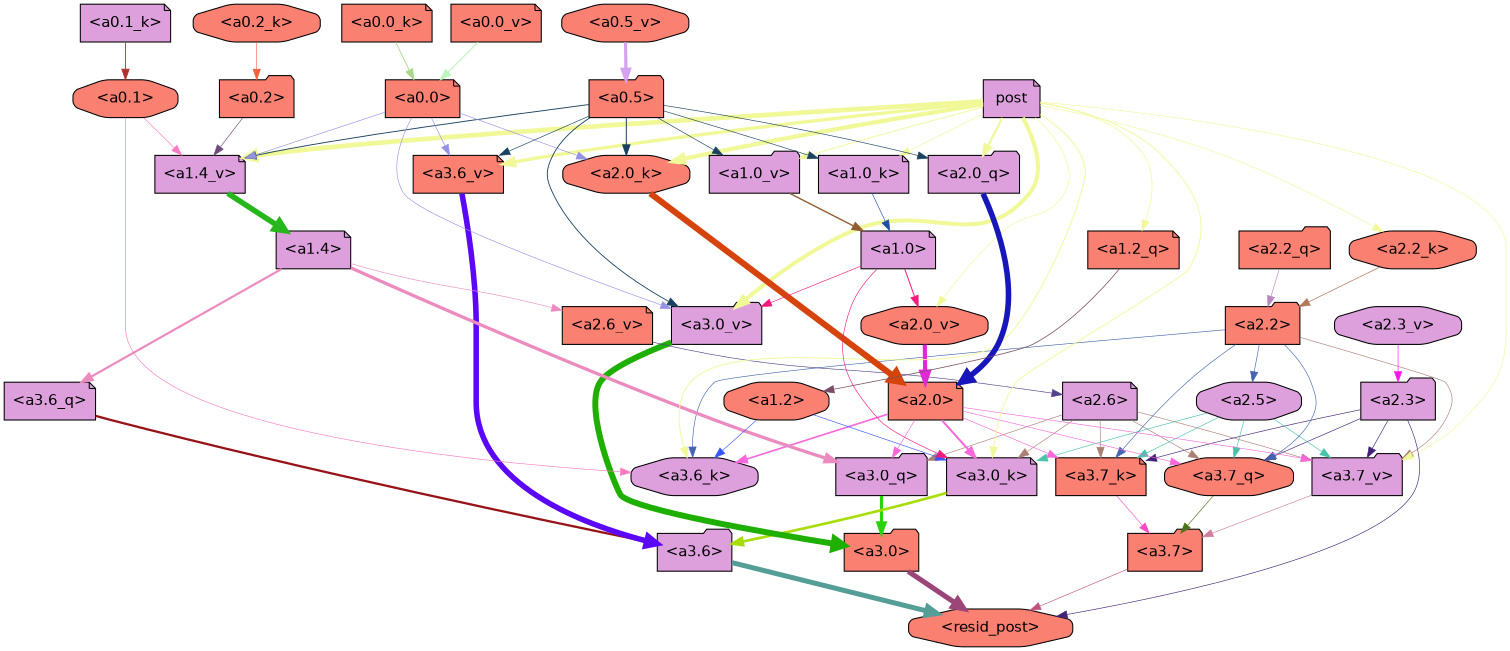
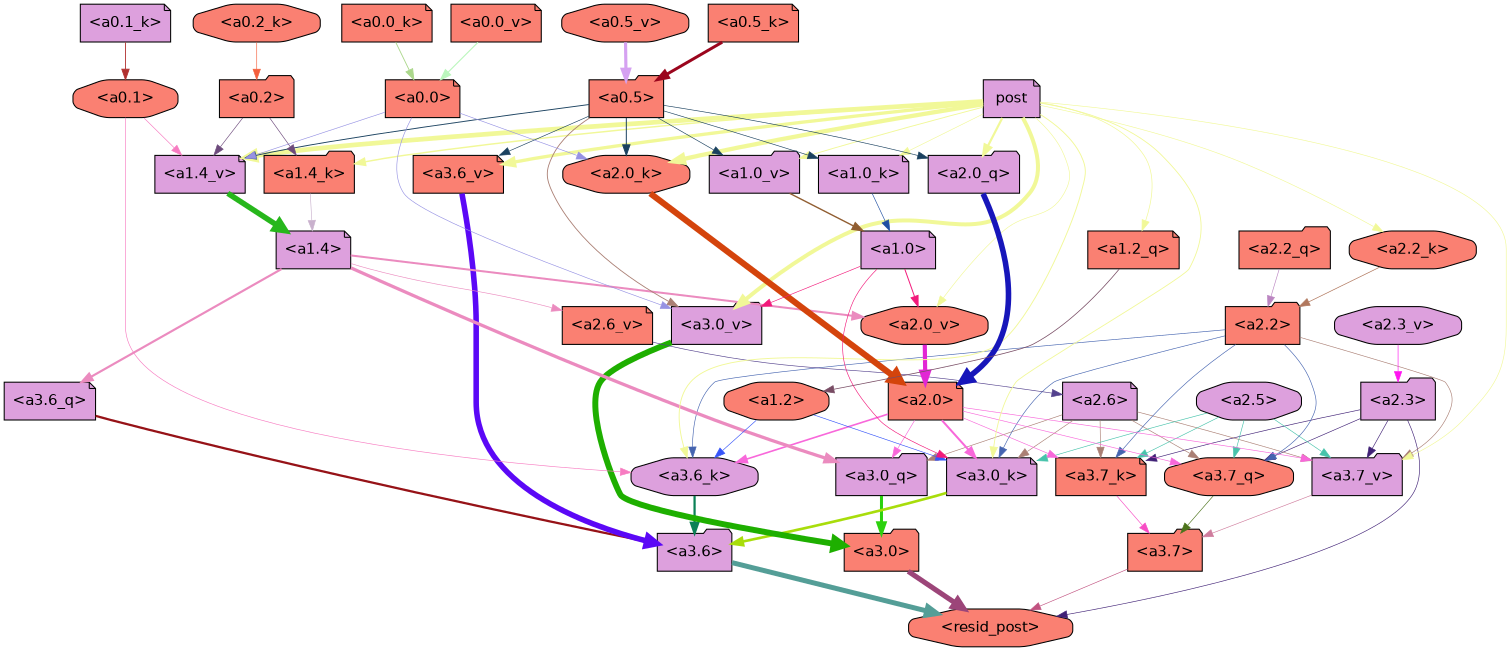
none -> (753, 23)
(438, 132) -> none
none -> (309, 174)
(571, 222) -> (571, 222)
none -> (576, 283)
(1257, 358) -> (1099, 368)
none -> (695, 509)
